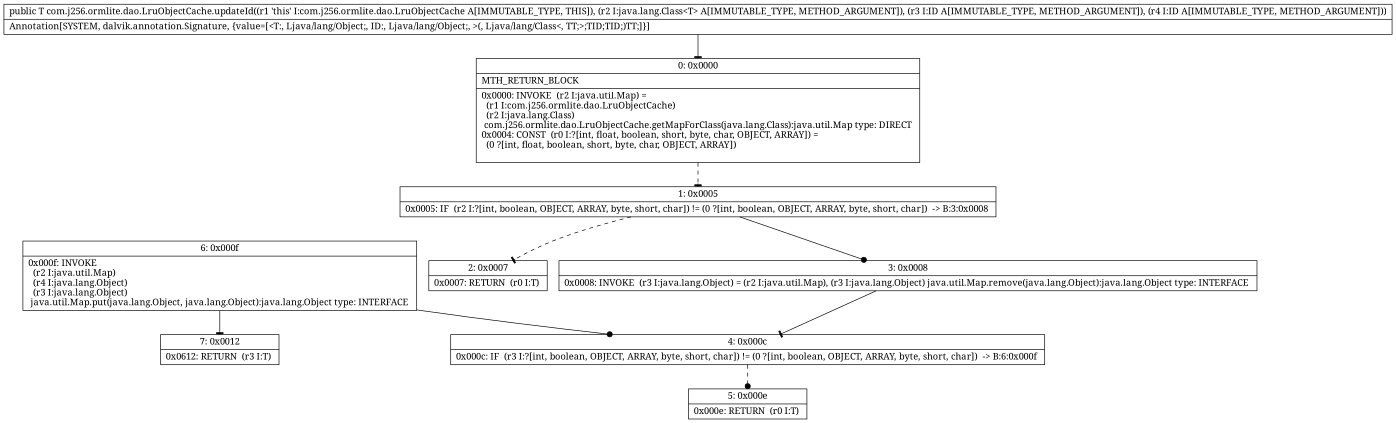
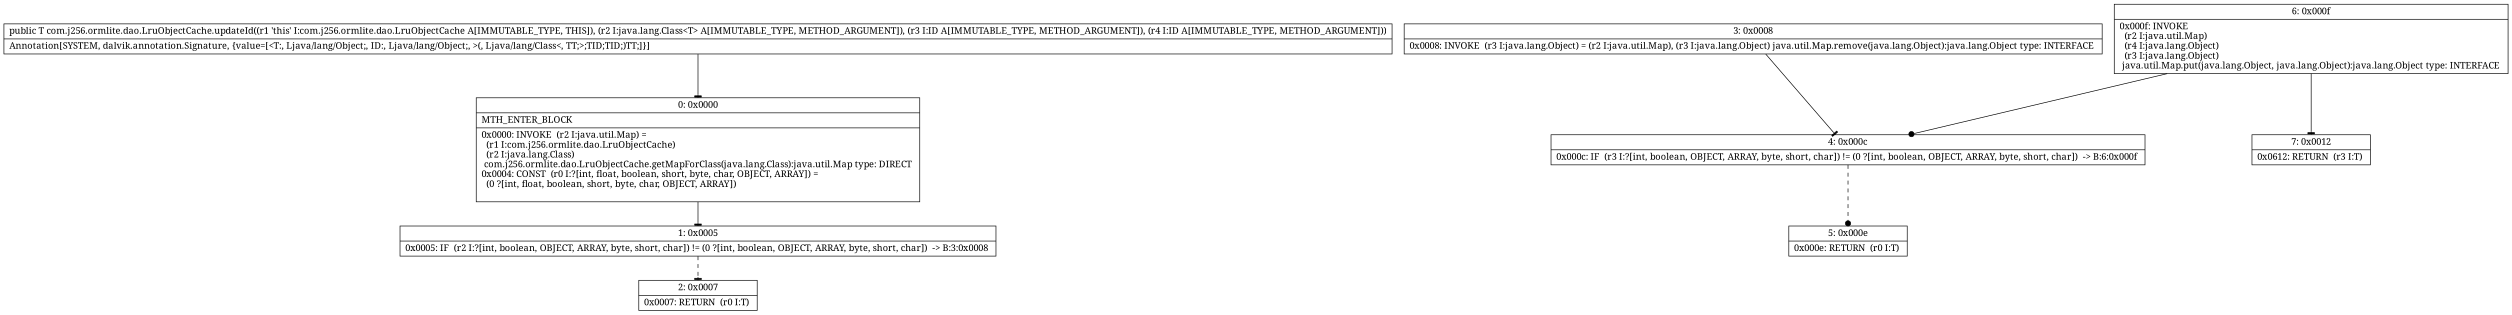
(530, 81) -> (527, 120)
(698, 173) -> (698, 212)
(801, 238) -> none
